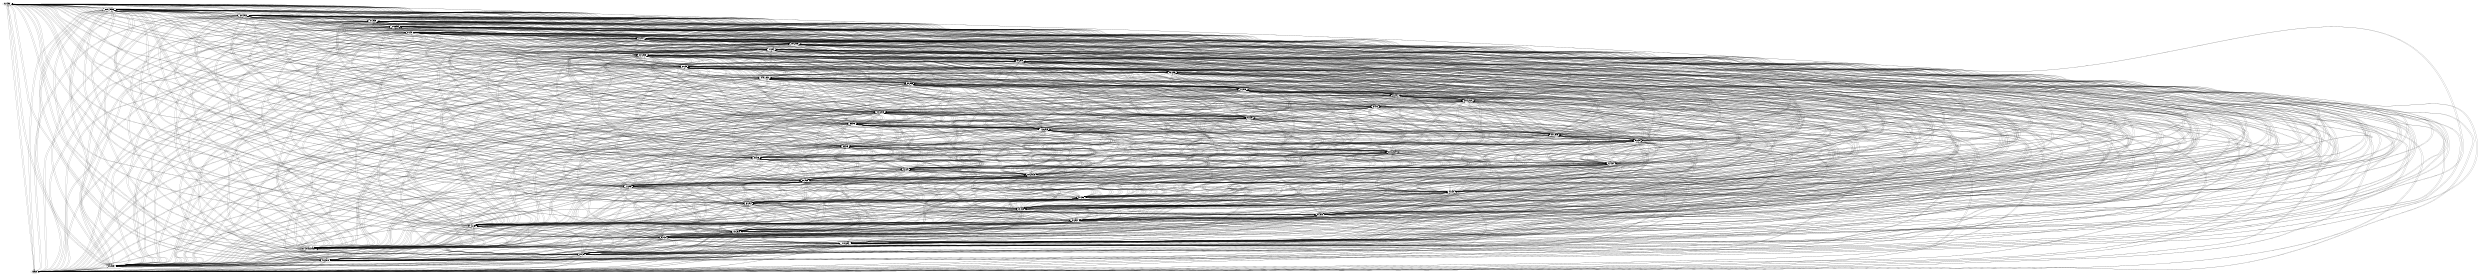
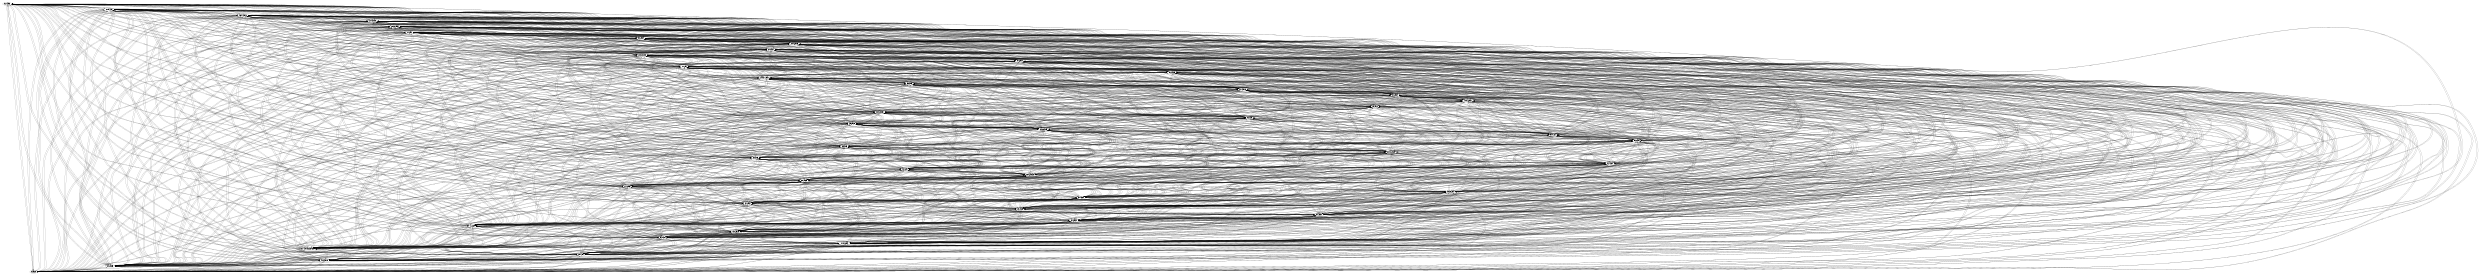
(109, 10) -> (109, 10)
(1554, 135) -> (1553, 135)
(1451, 192) -> (1451, 192)
